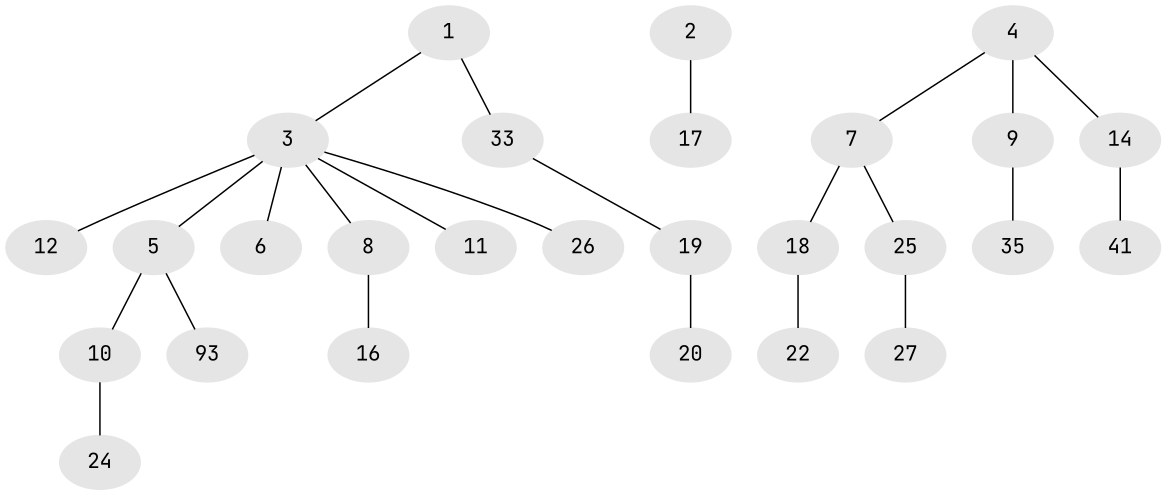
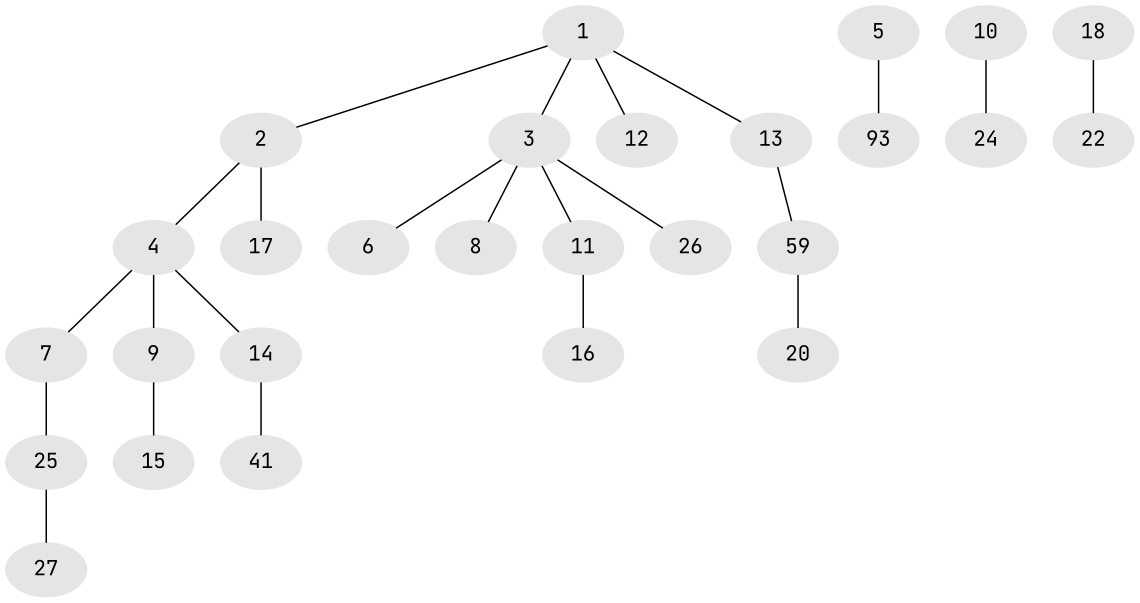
none -> (422, 87)
(503, 140) -> (771, 140)
(166, 192) -> (610, 87)
none -> (208, 194)
(221, 194) -> none
(825, 194) -> none
(691, 248) -> (798, 248)
(1013, 248) -> (154, 462)
(127, 301) -> none
(368, 301) -> (583, 301)
